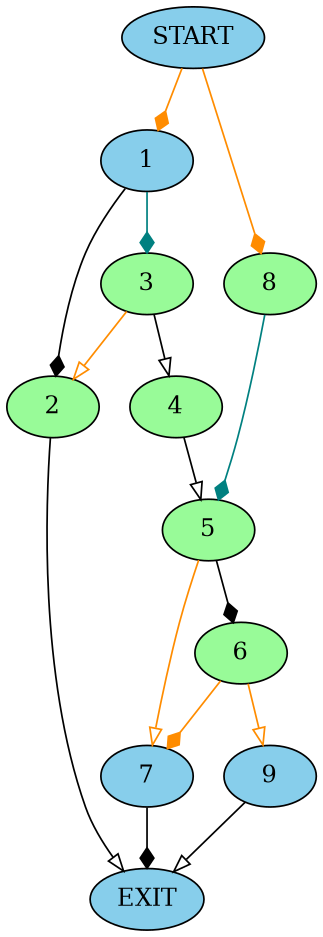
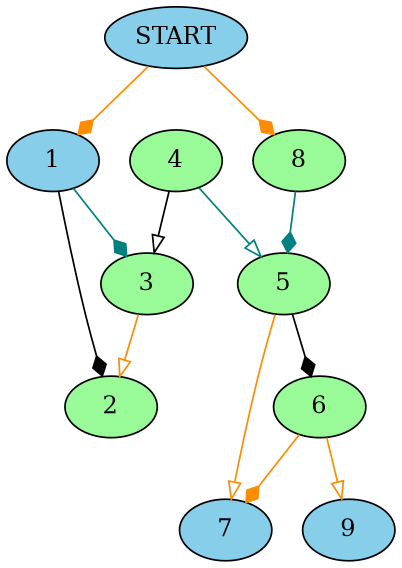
(159, 337) -> (164, 214)
(190, 460) -> (224, 216)
(147, 899) -> none
